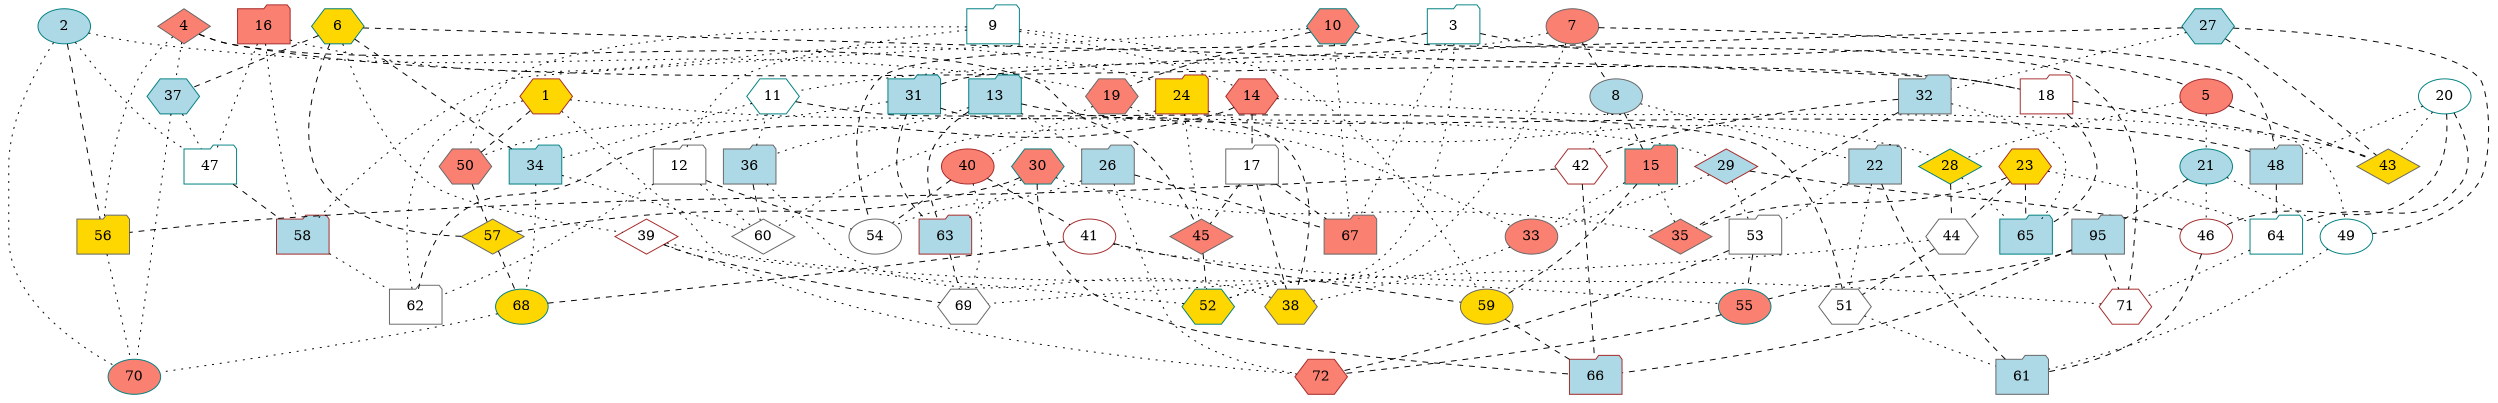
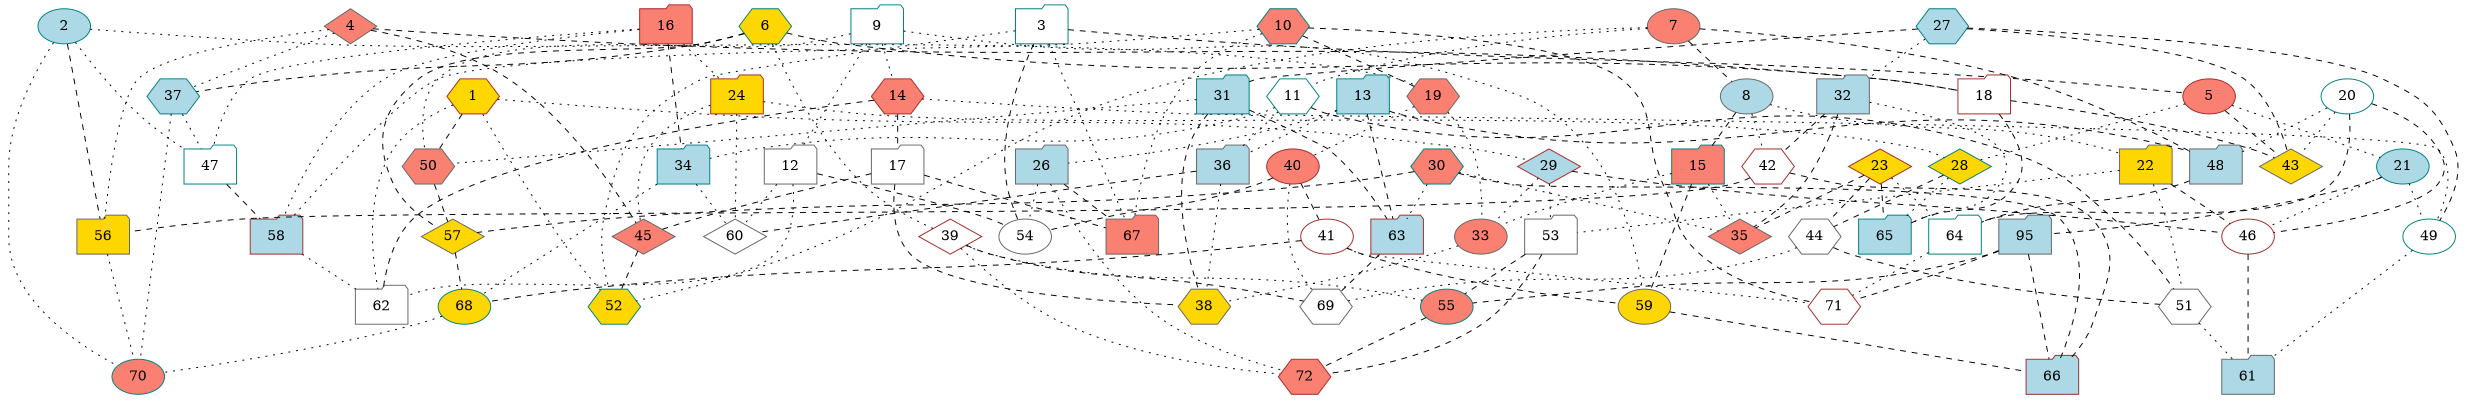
(433, 94) -> (675, 102)
(1875, 166) -> (2146, 166)
(2025, 166) -> (1880, 166)
(1937, 282) -> (2200, 204)
